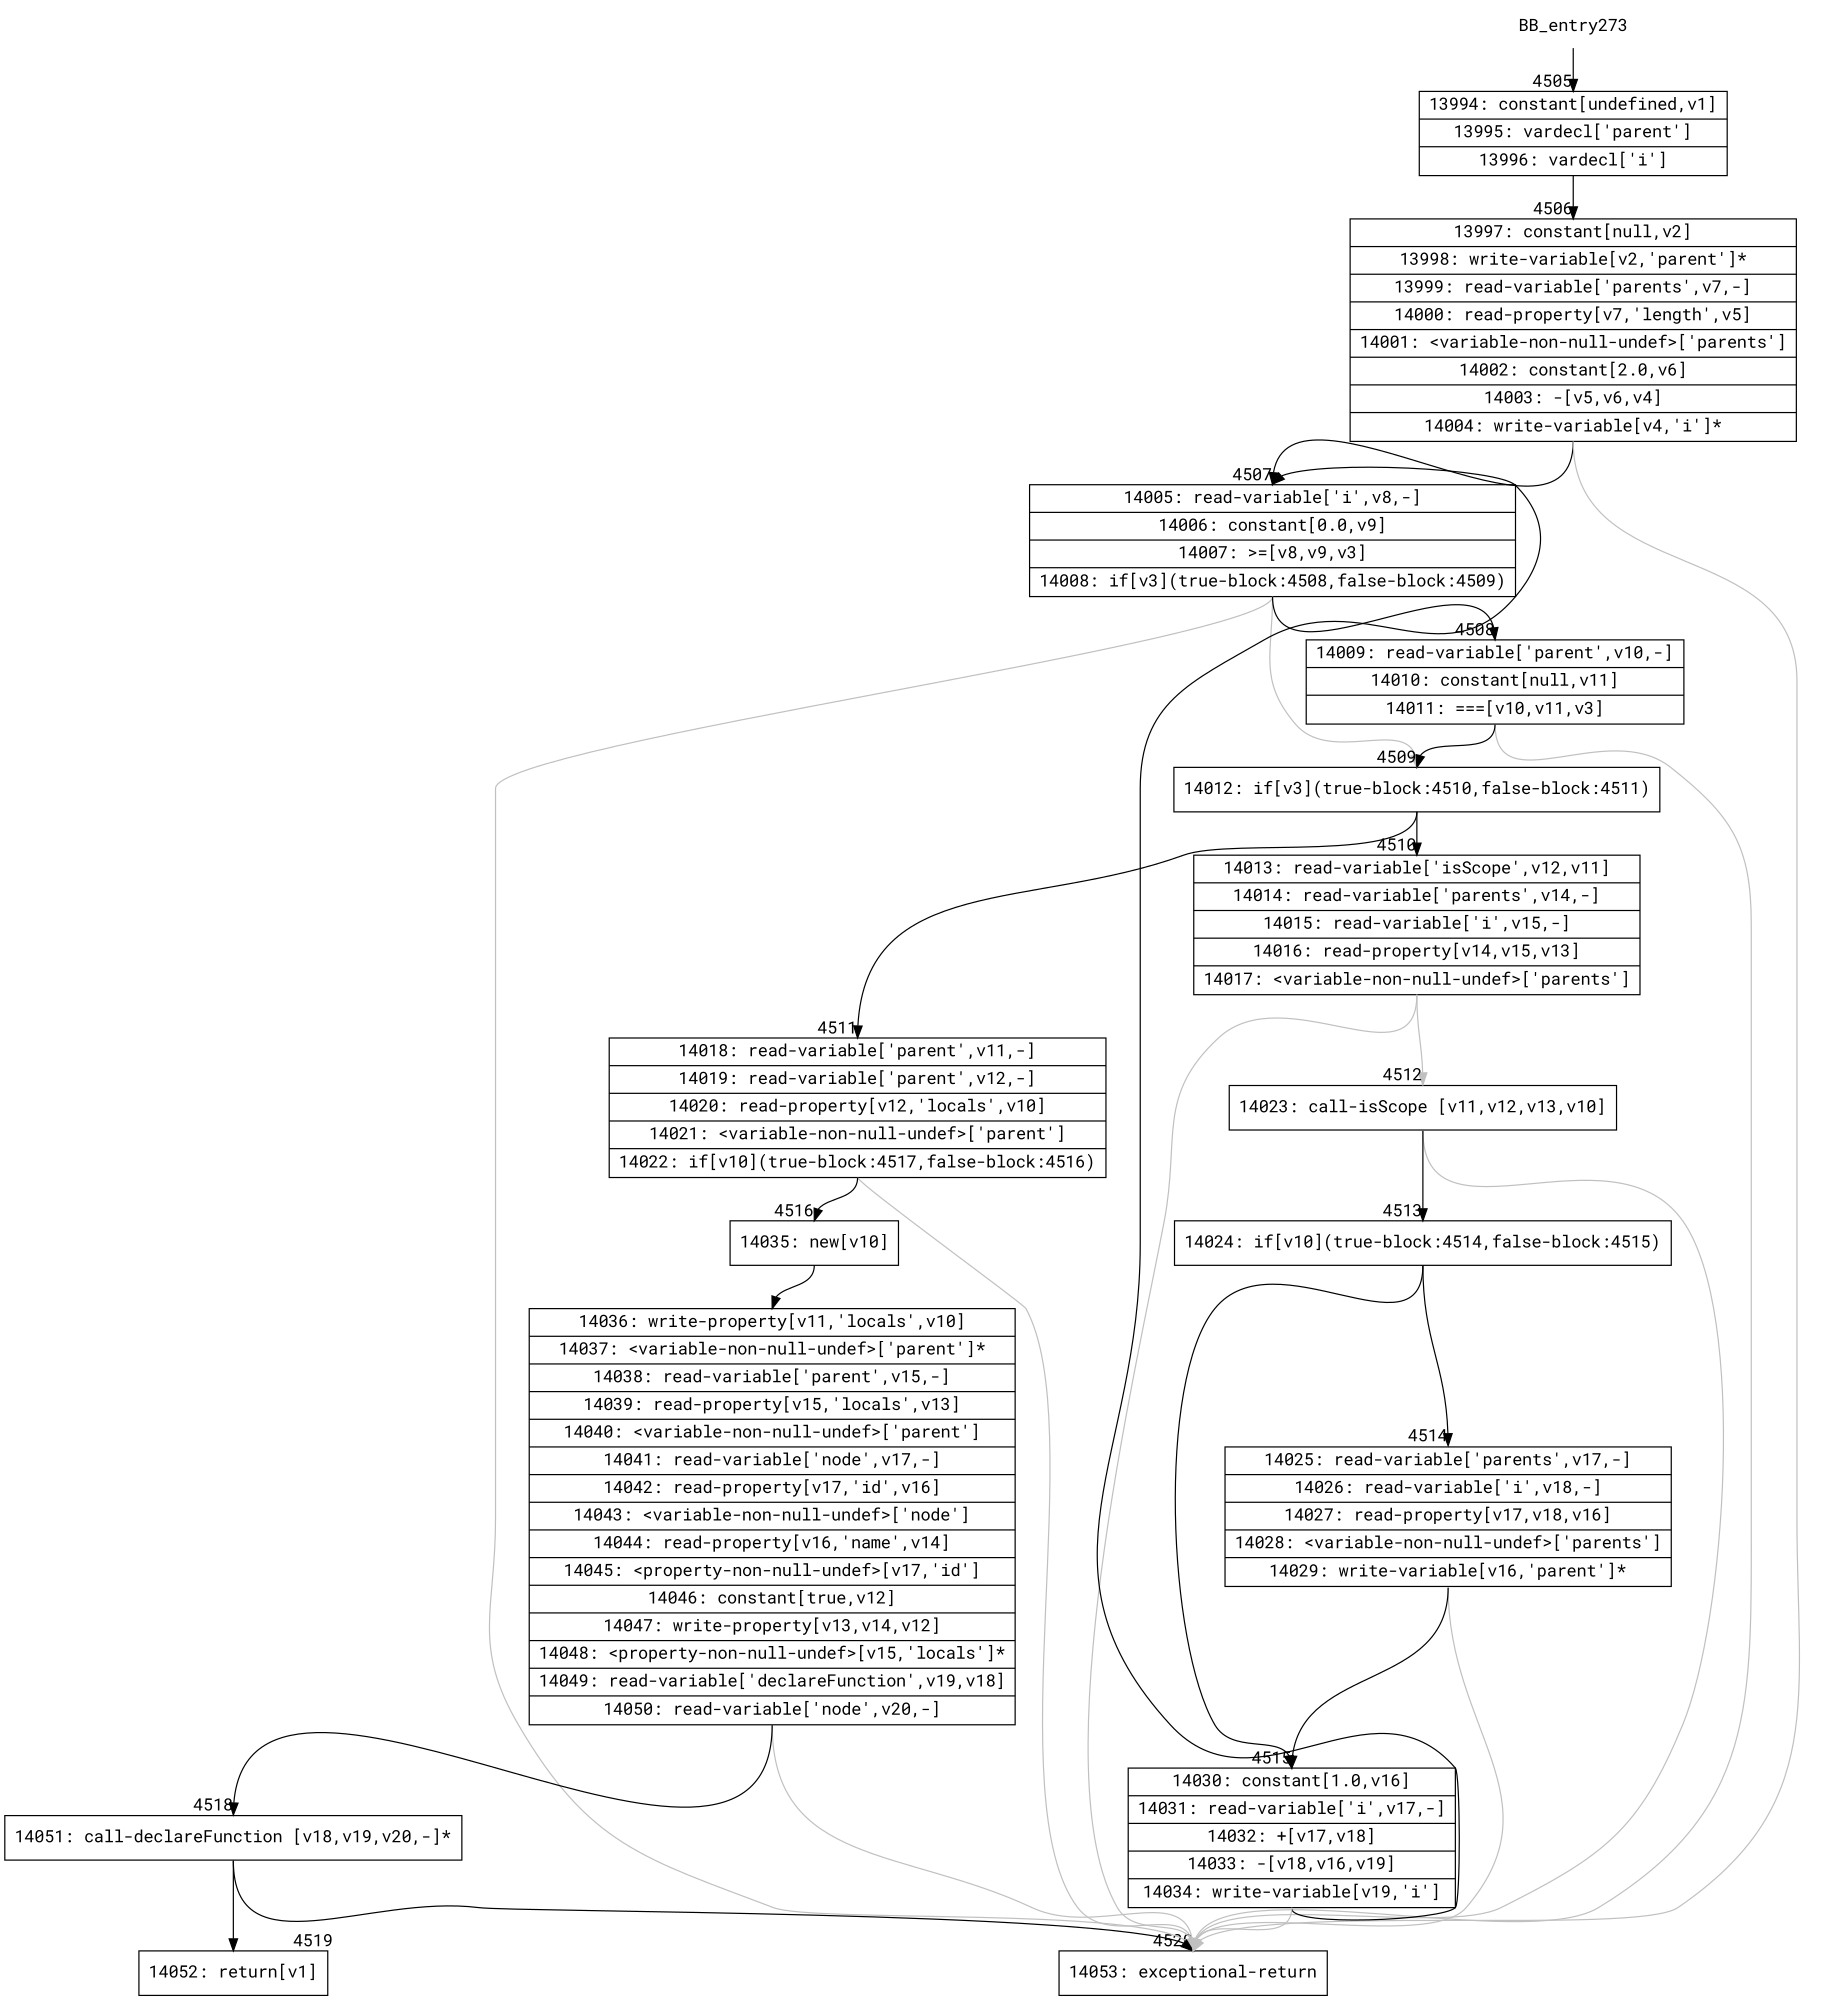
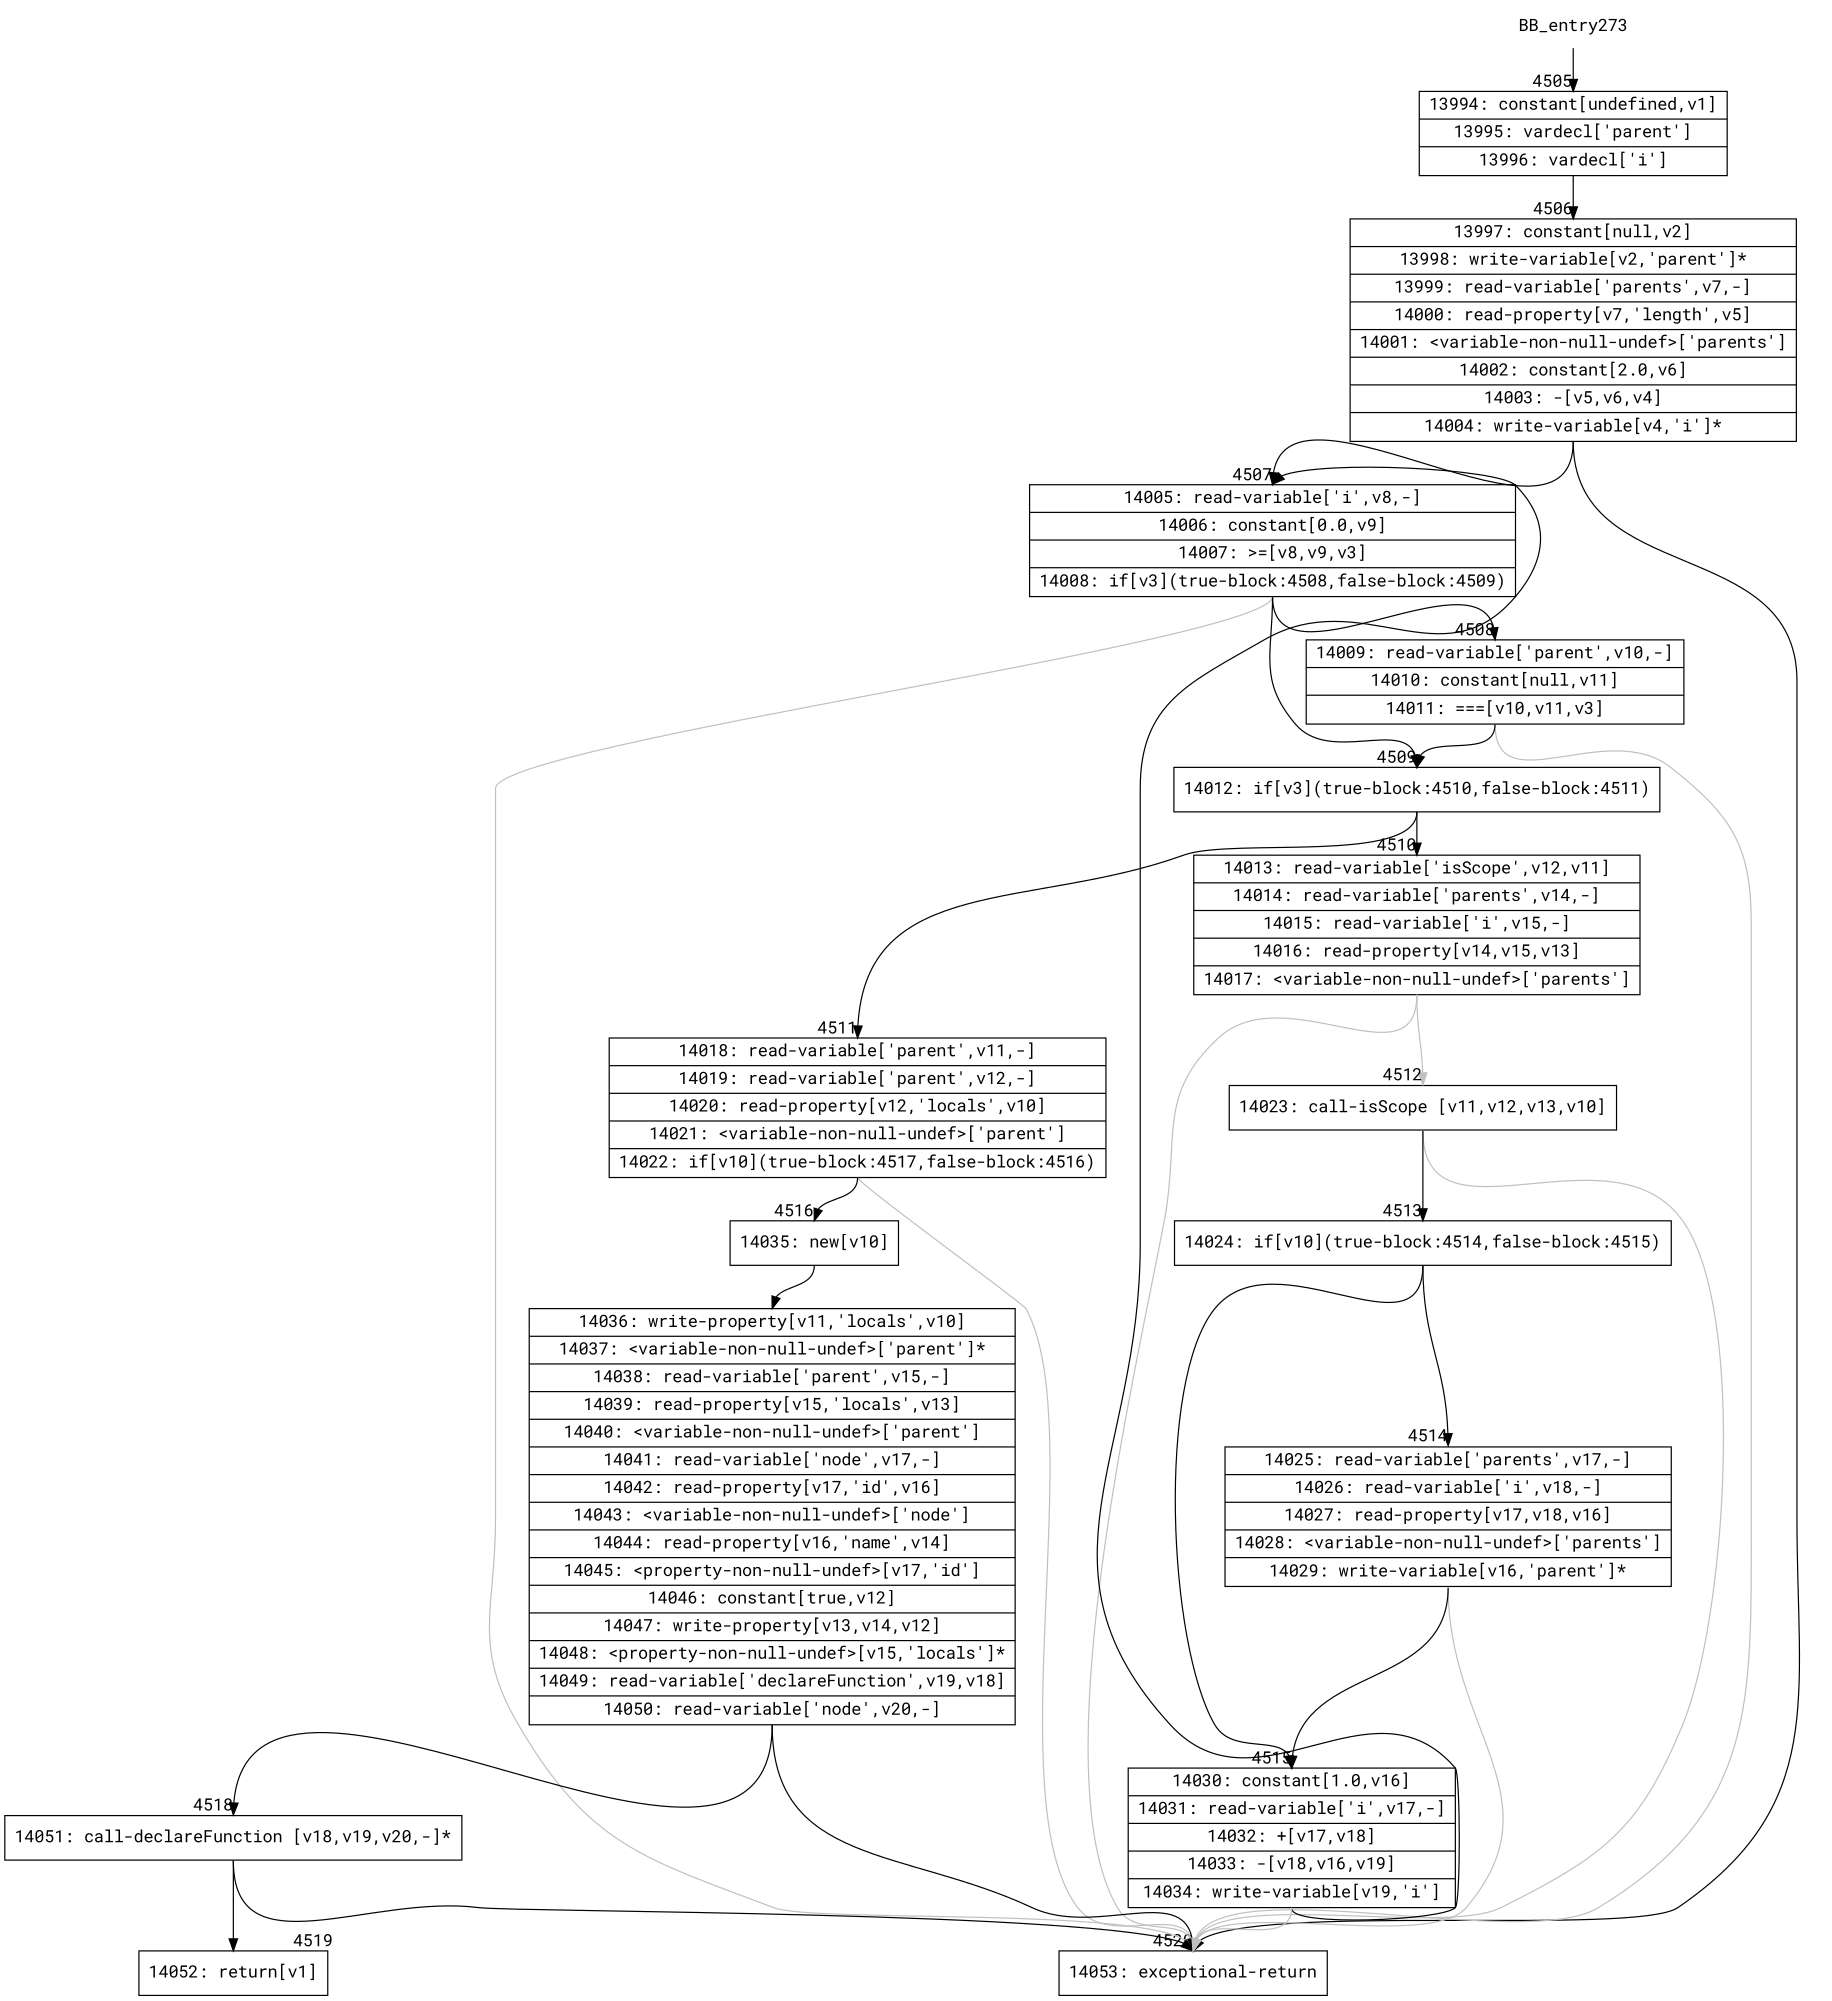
(1294, 723) -> (1294, 723)
(1797, 1380) -> (1797, 1380)
(952, 1878) -> (952, 1878)
